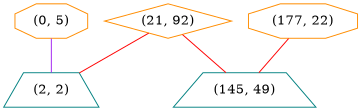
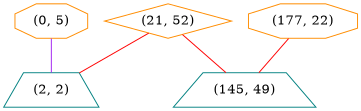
(168, 21) -> (168, 21)
